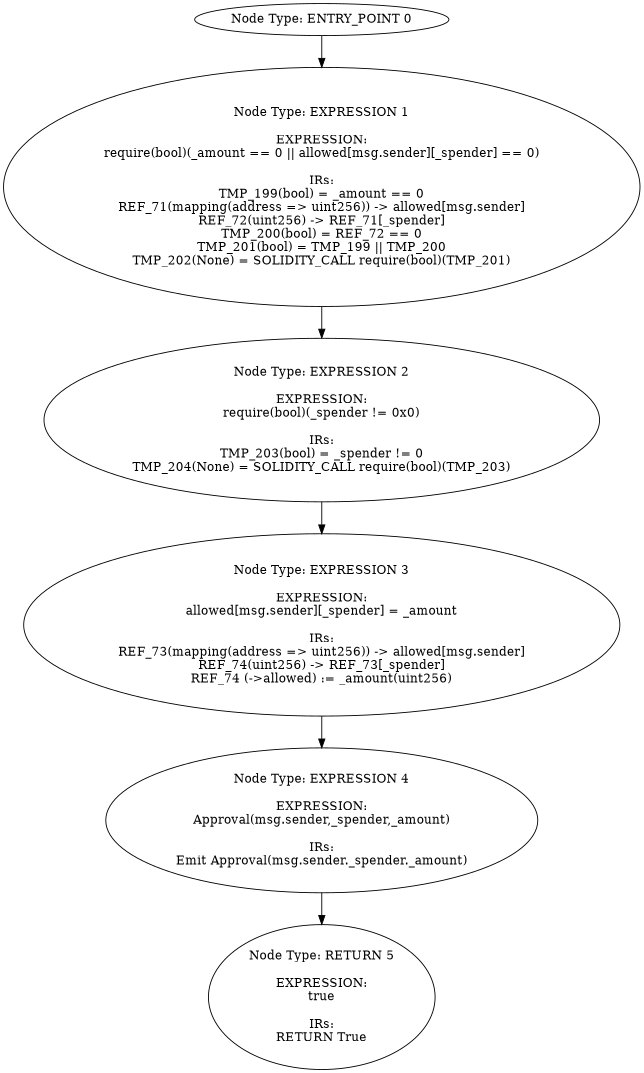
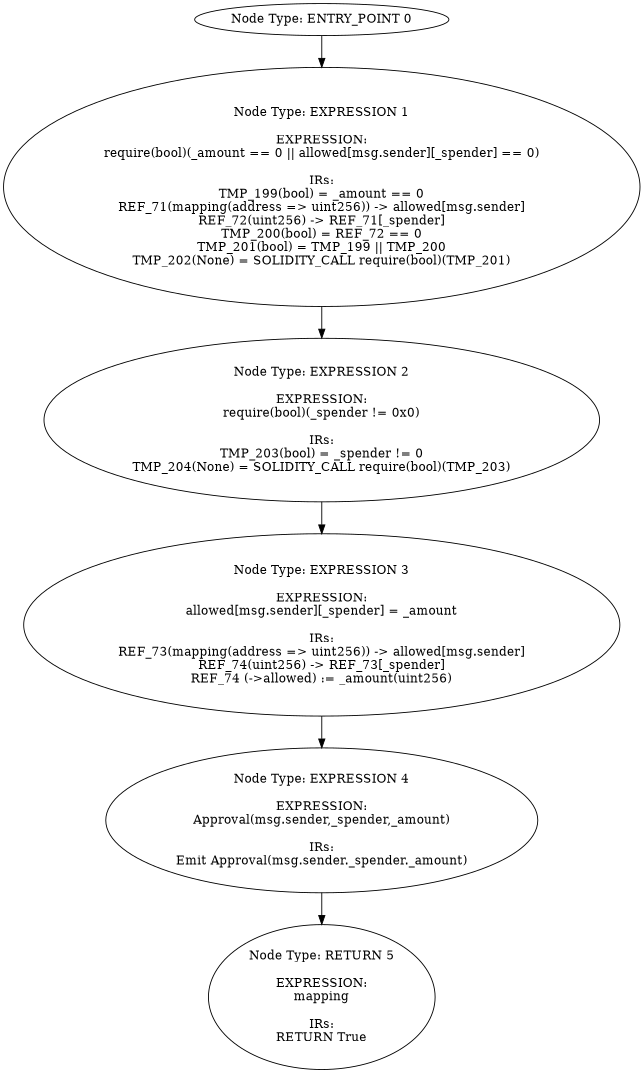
(322, 997) -> (322, 997)
